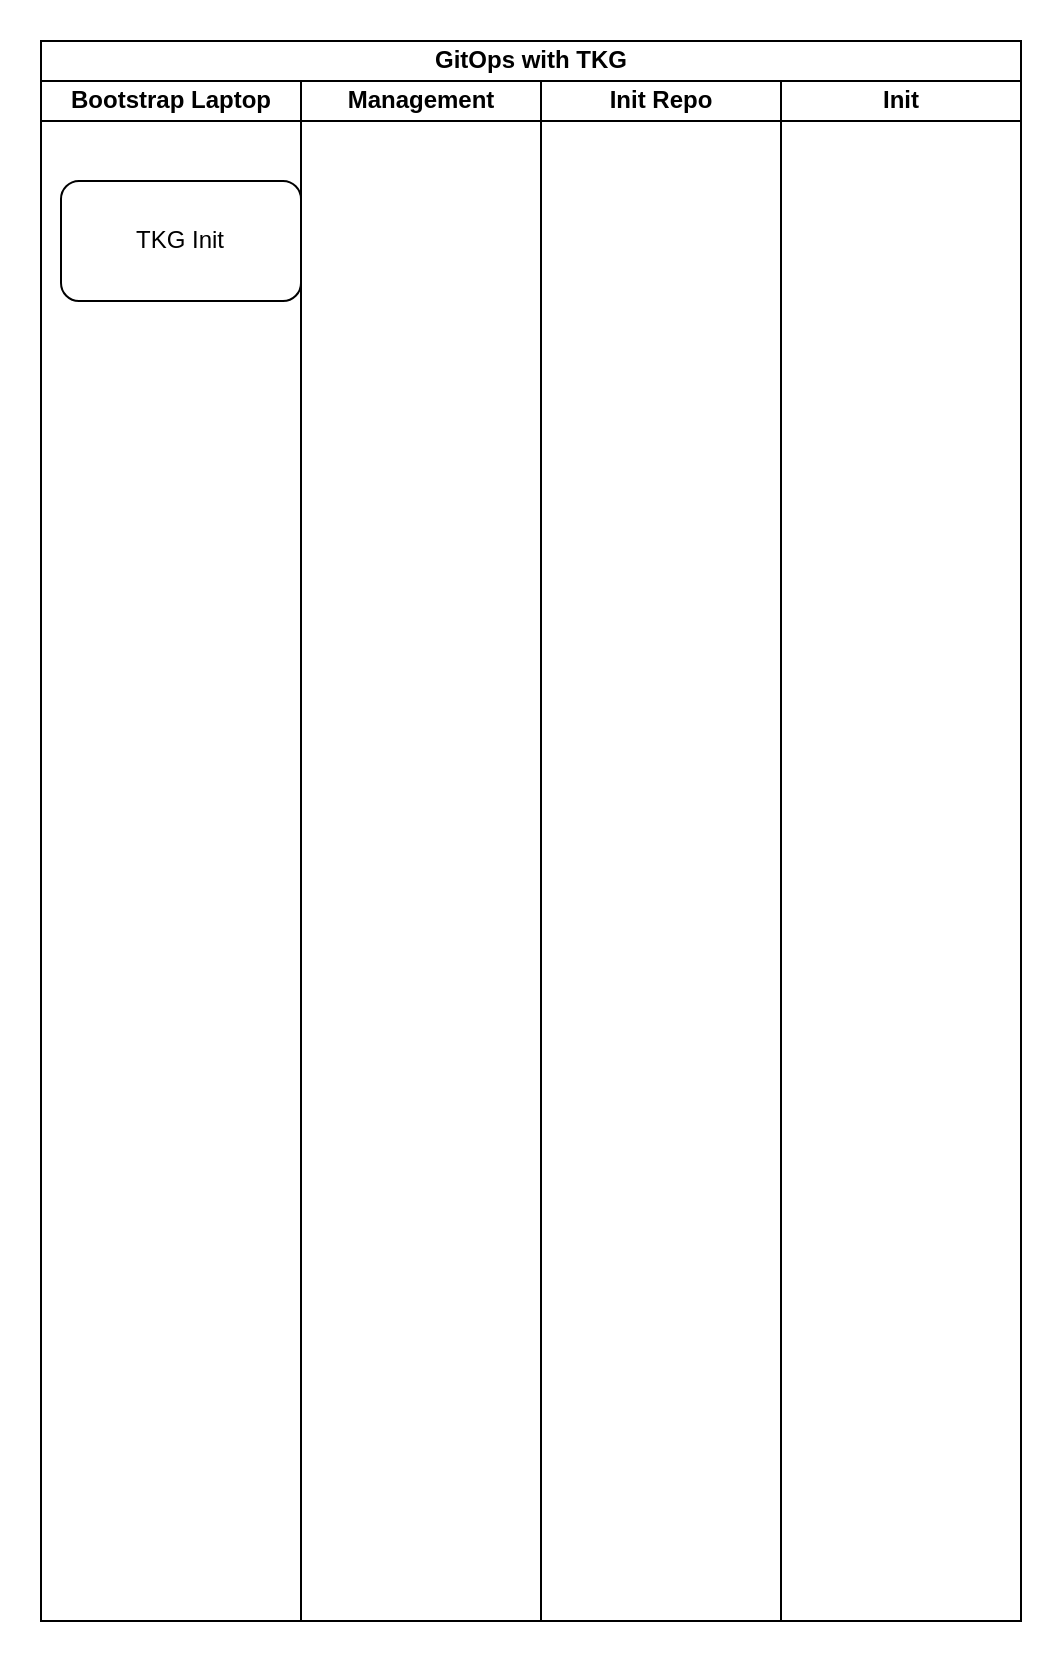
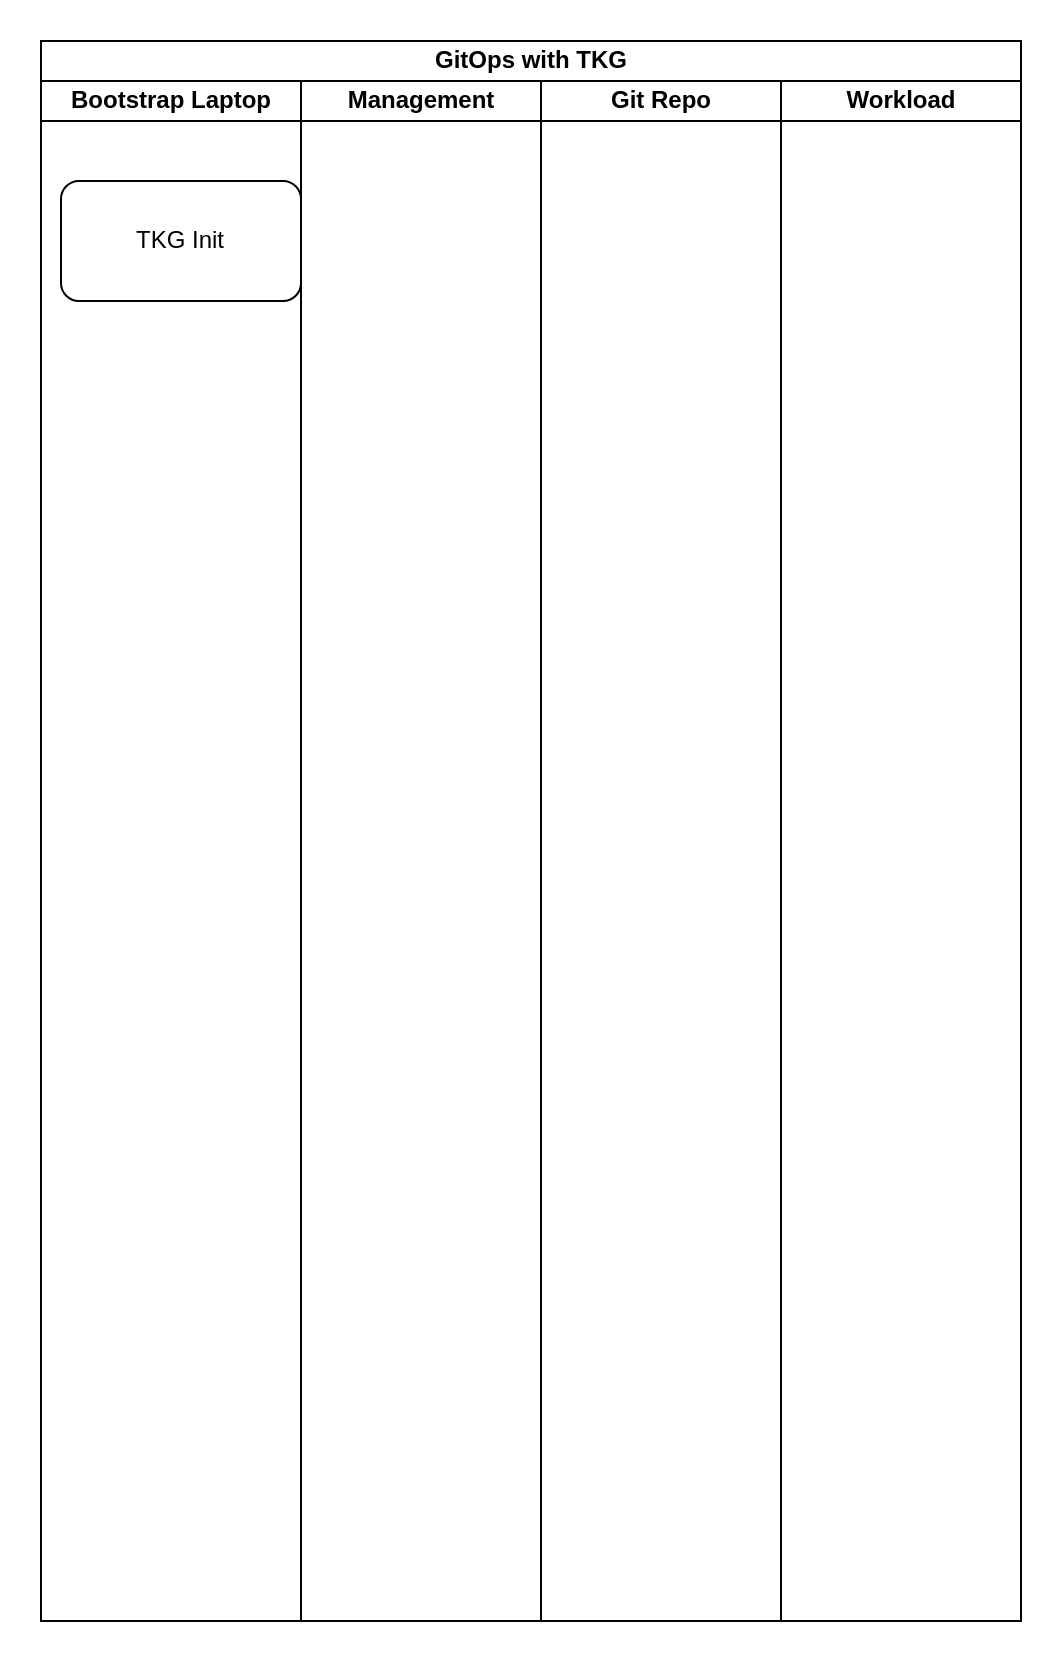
(662, 101) -> (662, 101)
(902, 101) -> (902, 101)
